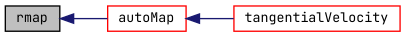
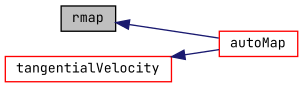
(217, 19) -> (202, 52)
